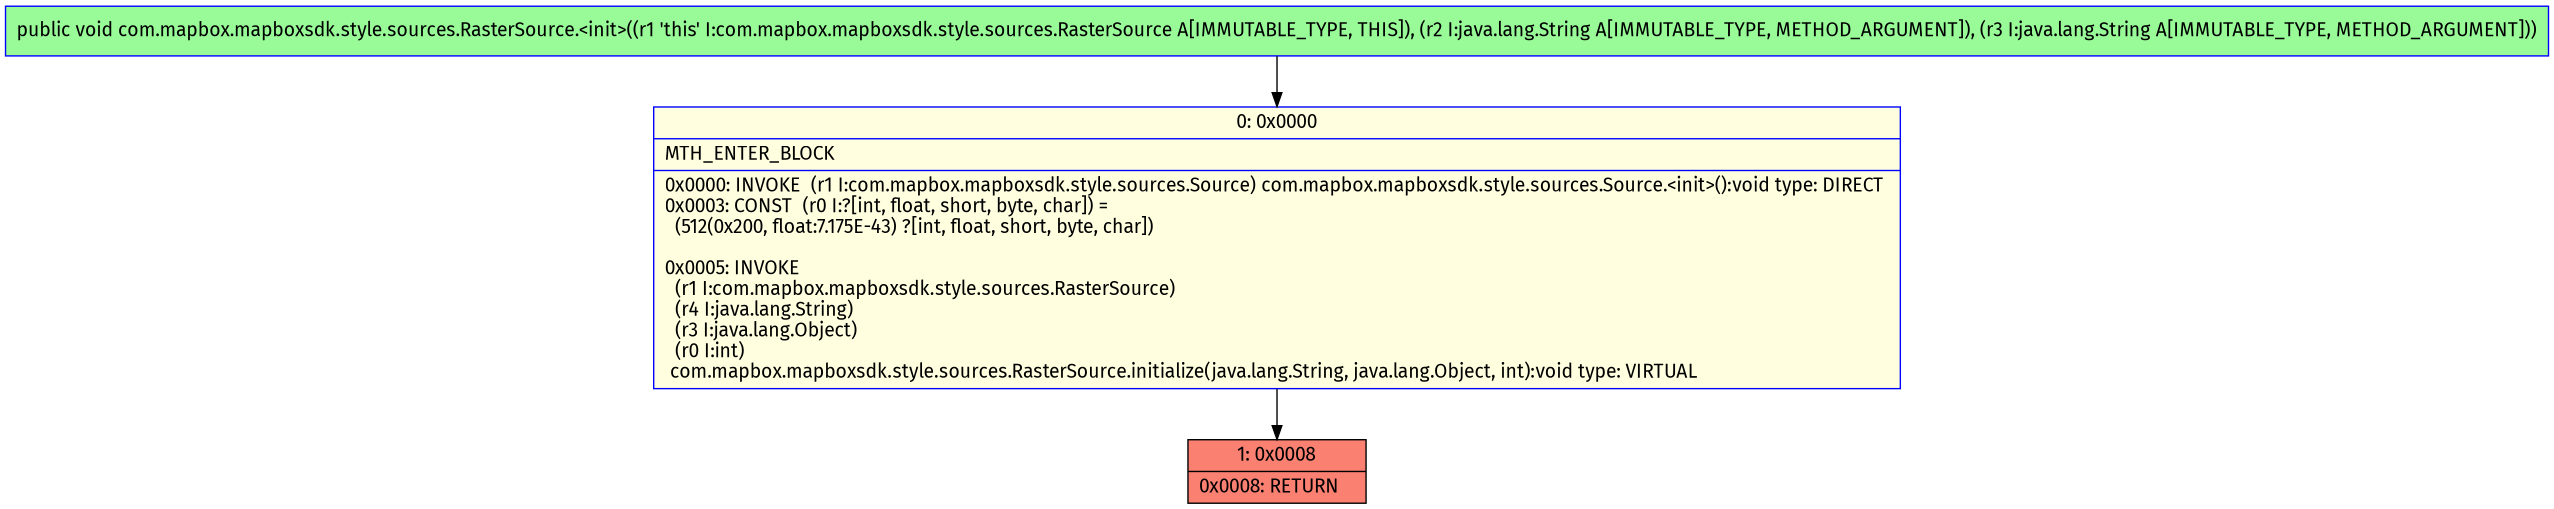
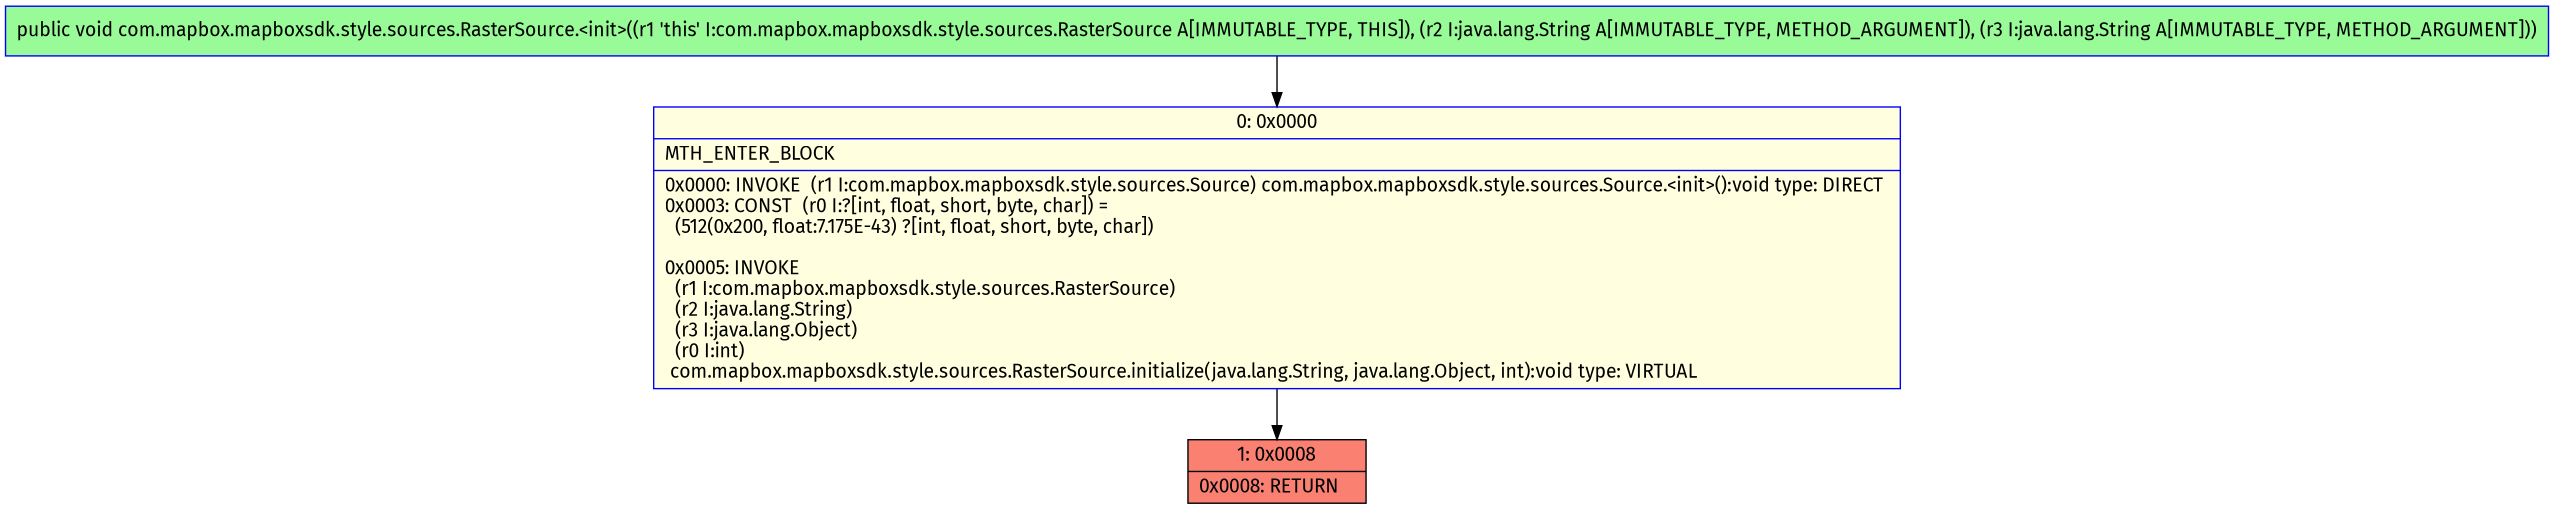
(759, 310) -> (759, 310)
